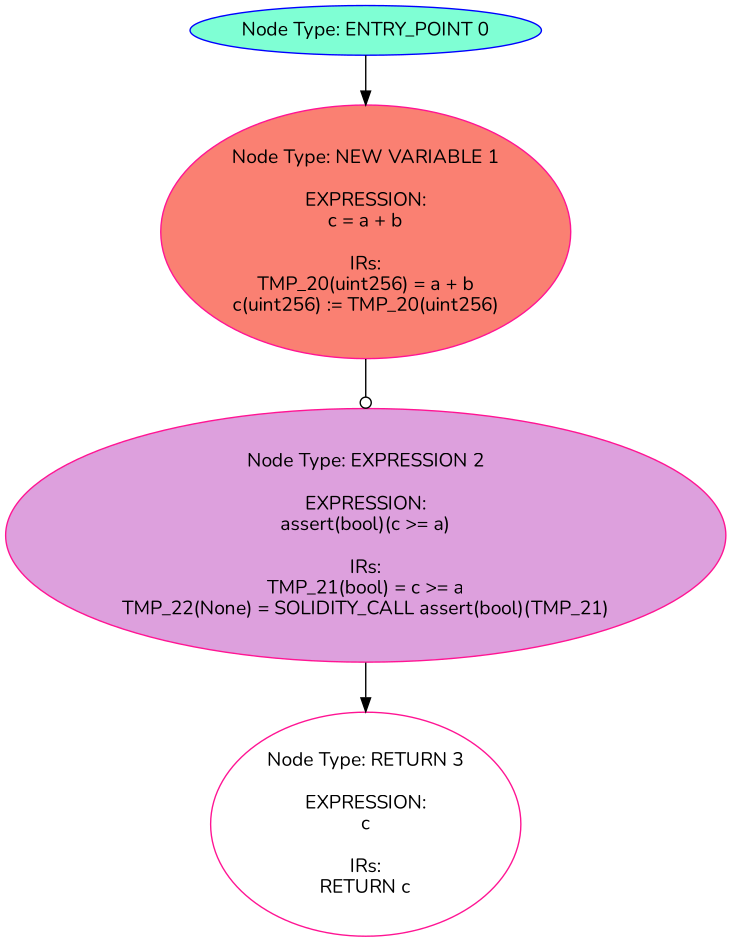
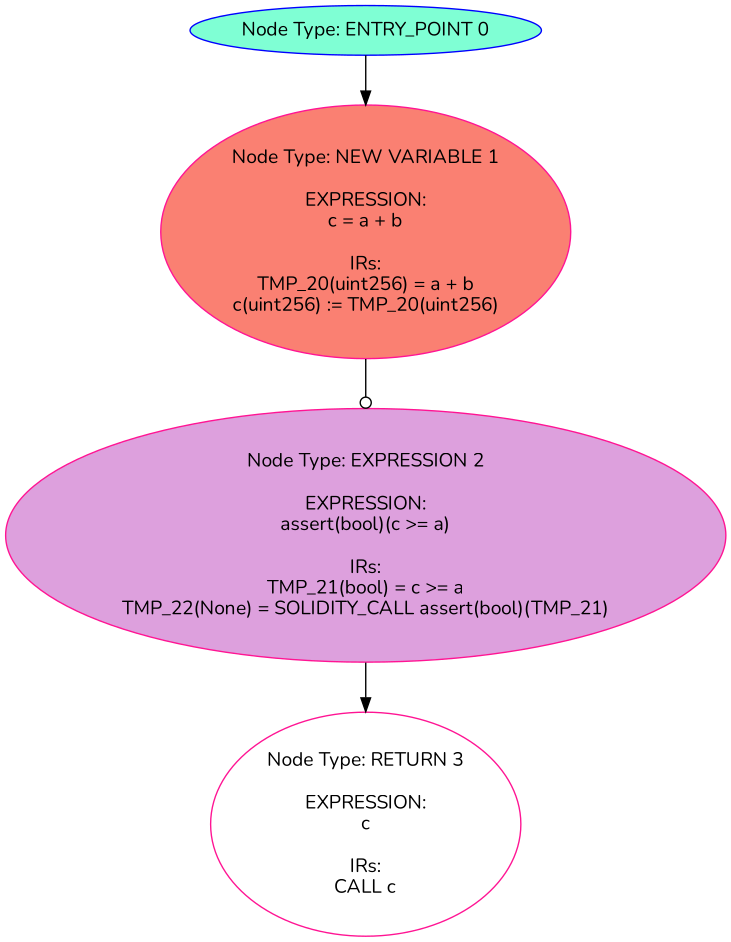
(366, 824) -> (366, 824)
